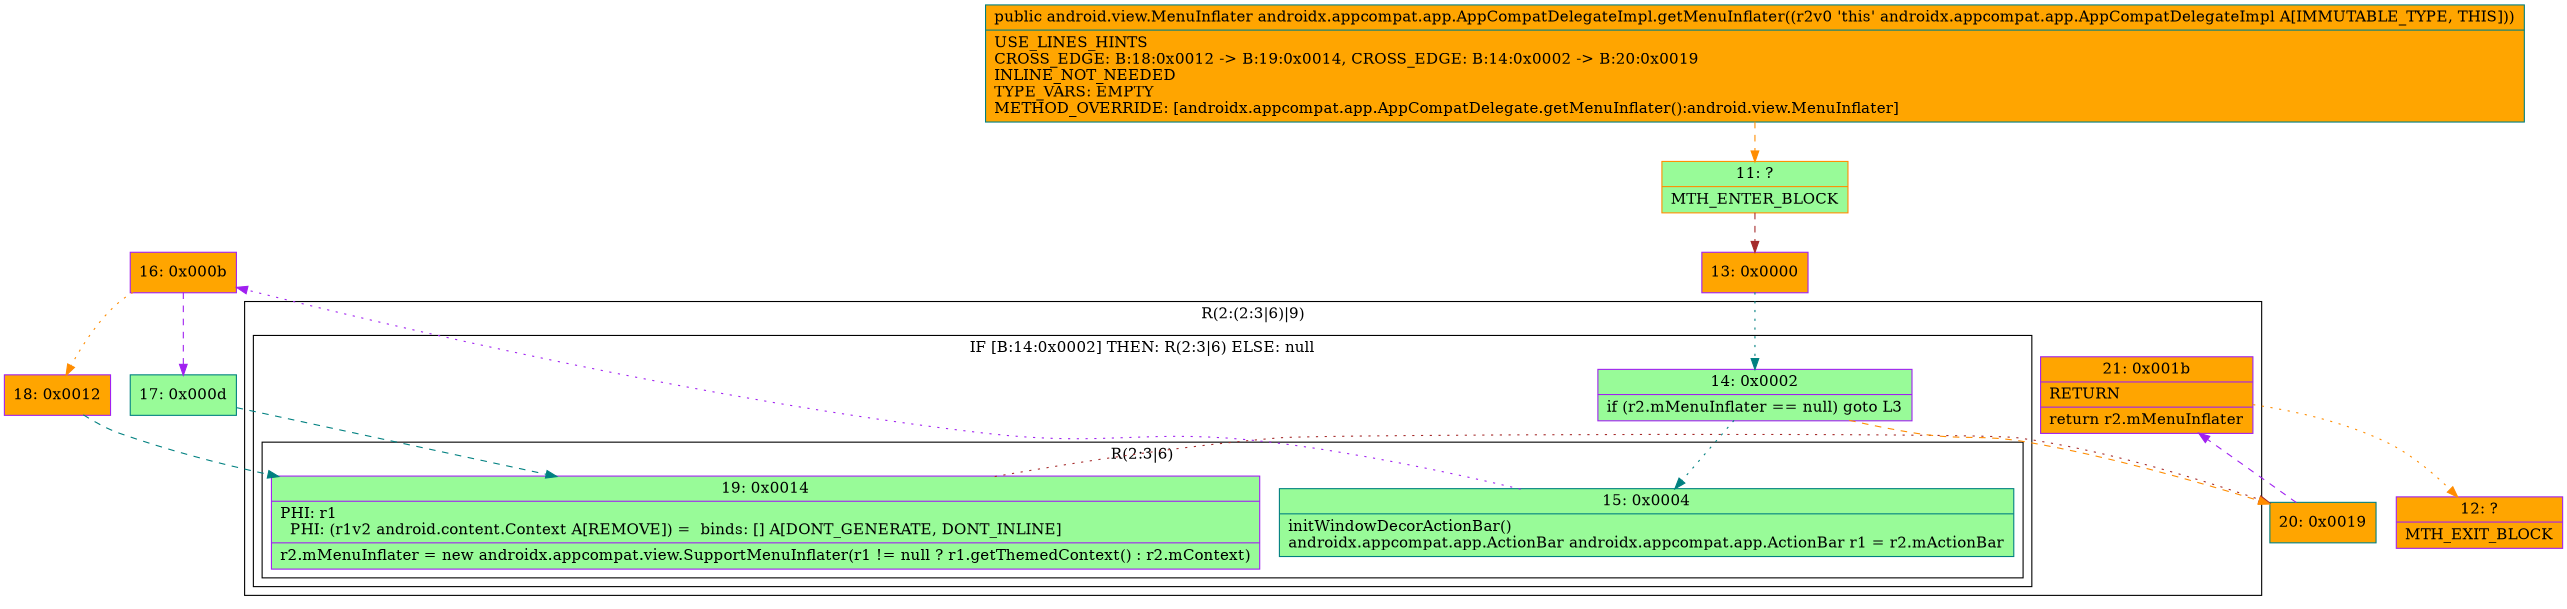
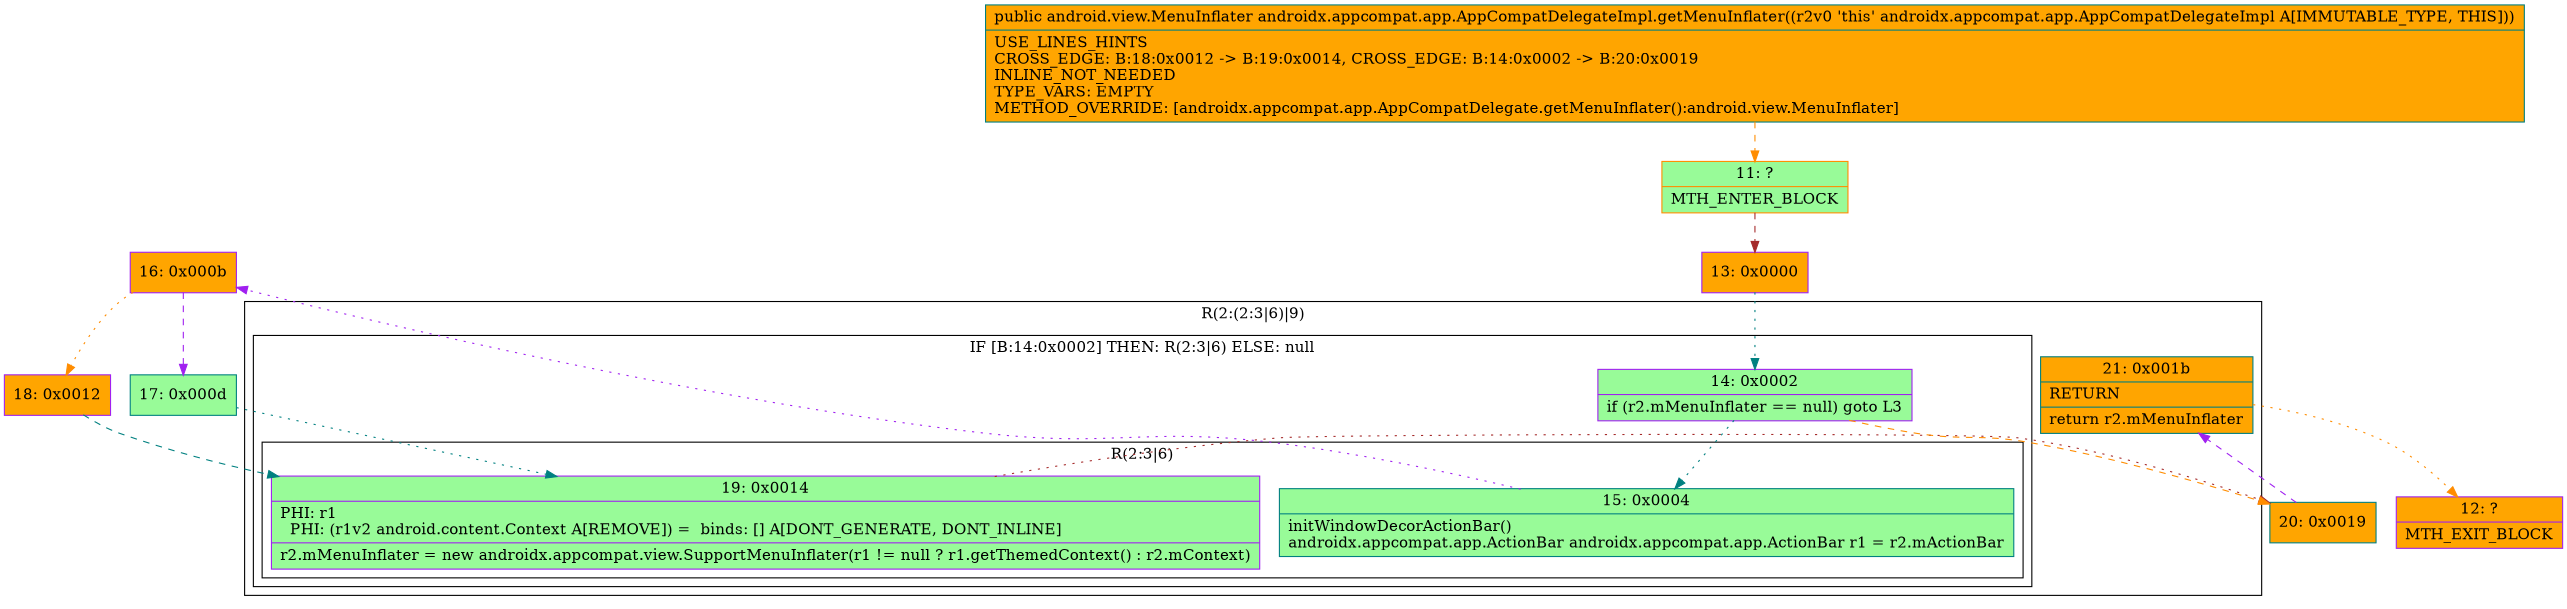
(2147, 395) -> (2147, 395)
(360, 434) -> (360, 434)
